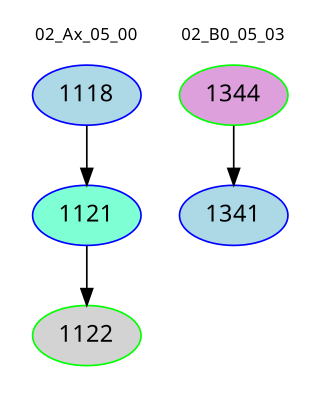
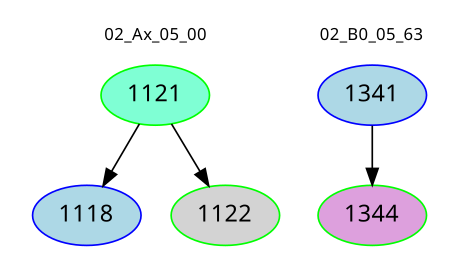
(234, 36) -> (372, 36)
(87, 147) -> (125, 148)
(234, 147) -> (372, 147)
(87, 215) -> (155, 95)
